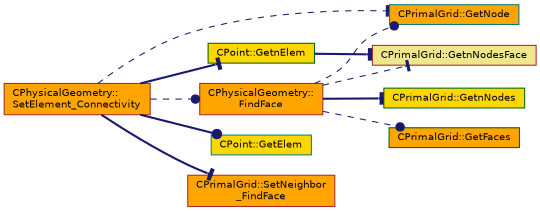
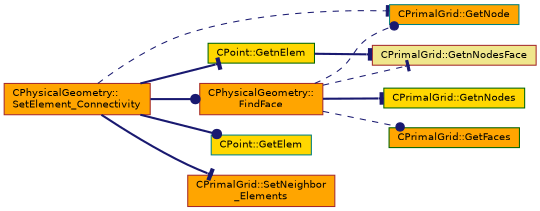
(171, 99) -> (171, 99)
(261, 191) -> (261, 191)
